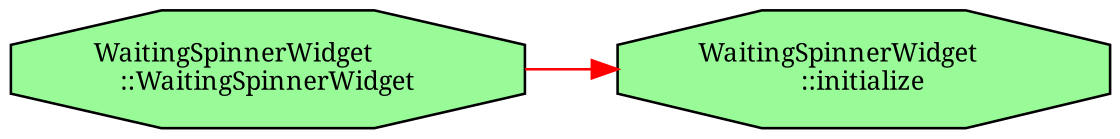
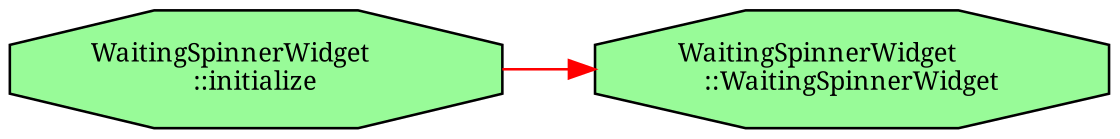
(558, 69) -> (536, 69)
